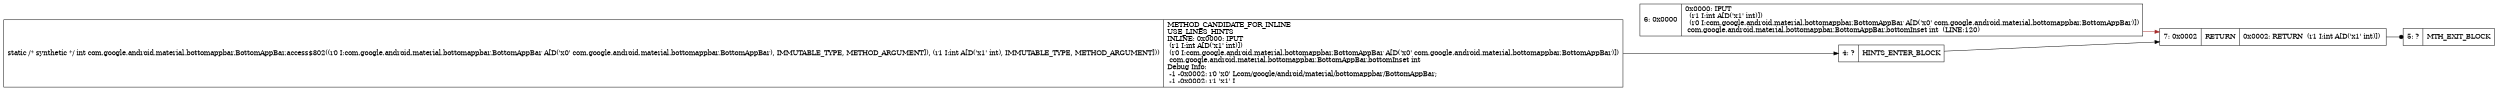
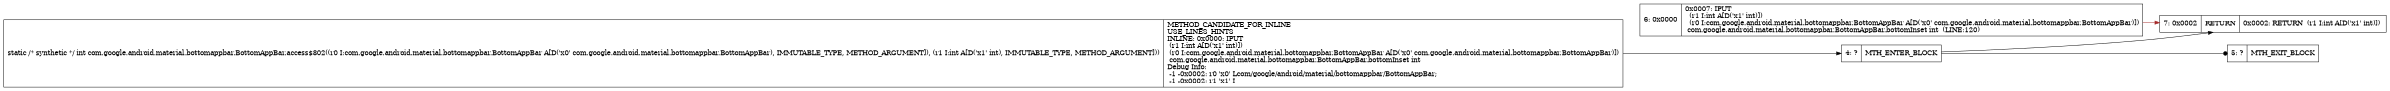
(1710, 9) -> (1710, 9)
(2393, 37) -> (2082, 53)
(1901, 53) -> (1901, 53)
